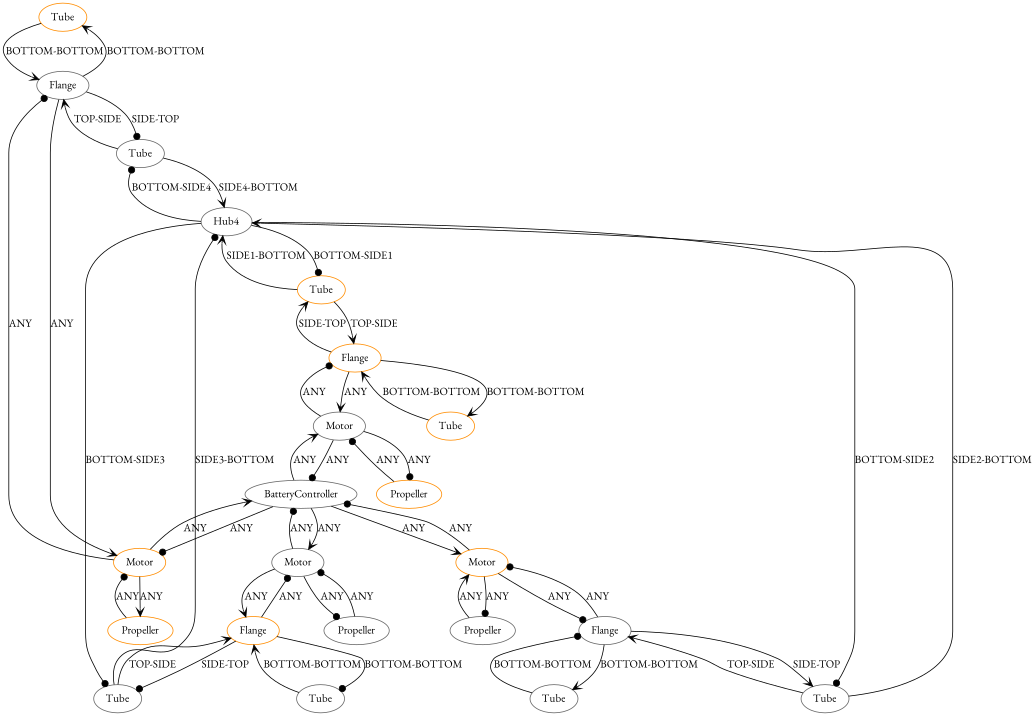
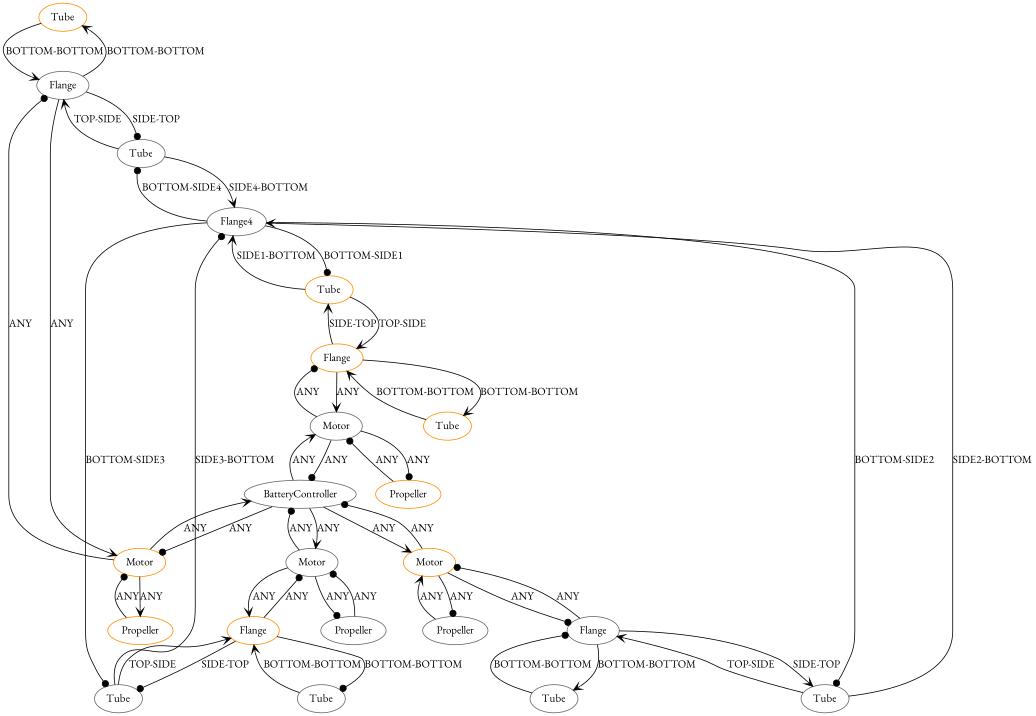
(227, 222) -> (237, 222)
